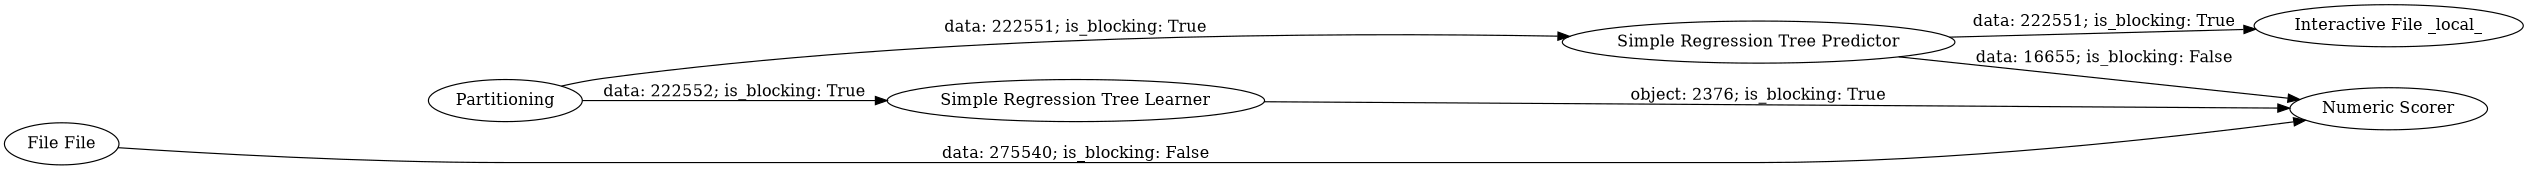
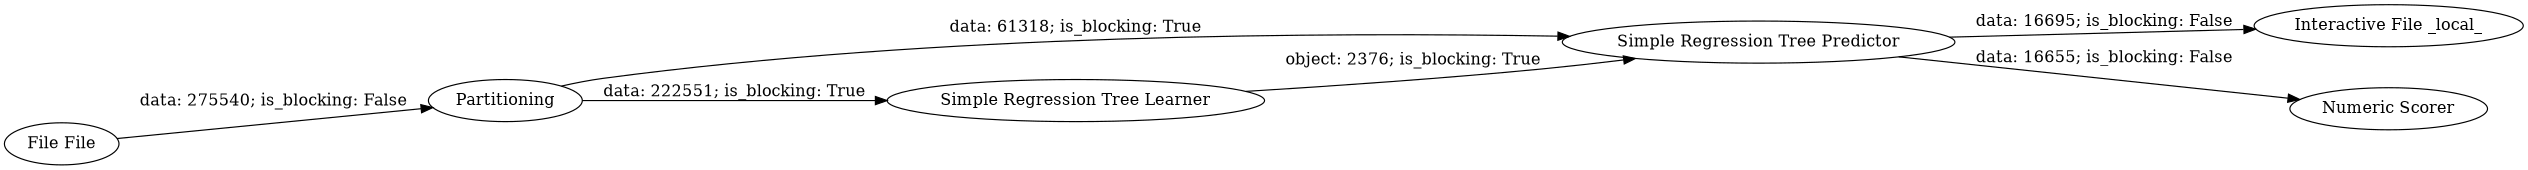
(2104, 22) -> (2104, 22)
(1076, 27) -> (1076, 27)
(735, 92) -> (735, 92)
(1771, 105) -> (1435, 78)
(1206, 163) -> (269, 124)
